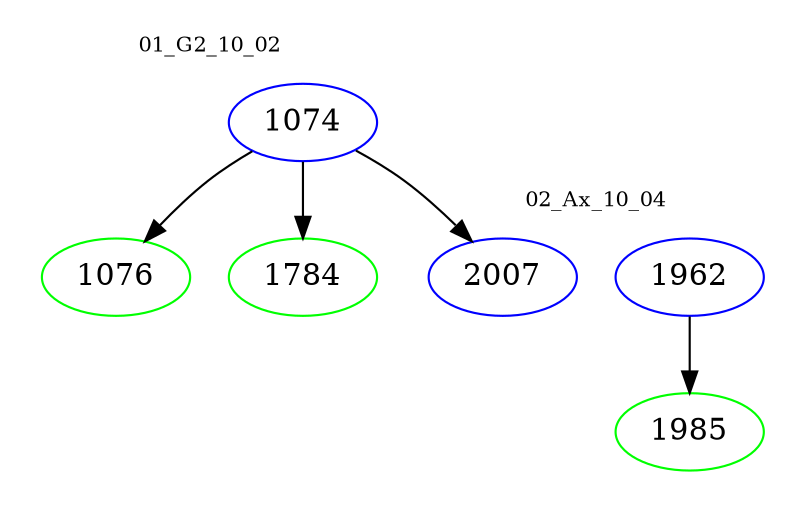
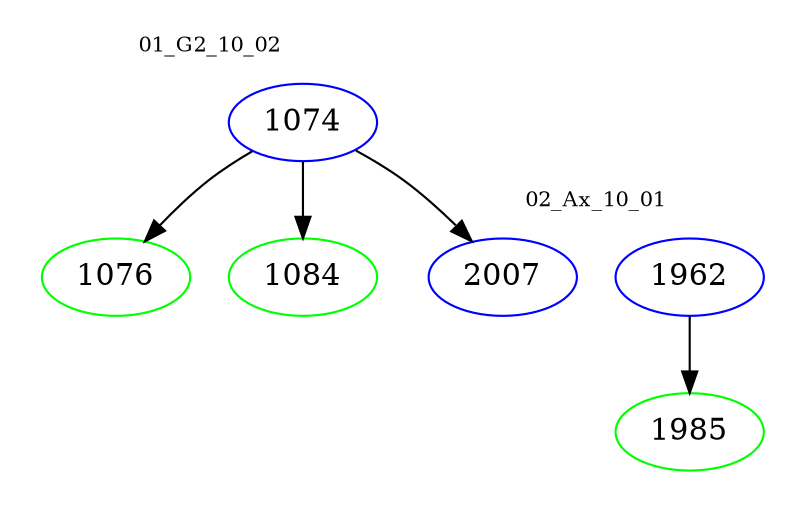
(596, 201) -> (596, 201)
(303, 277) -> (303, 277)
